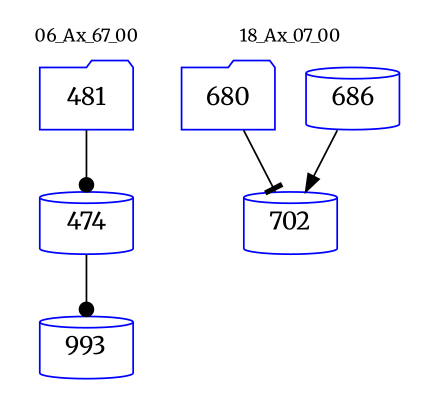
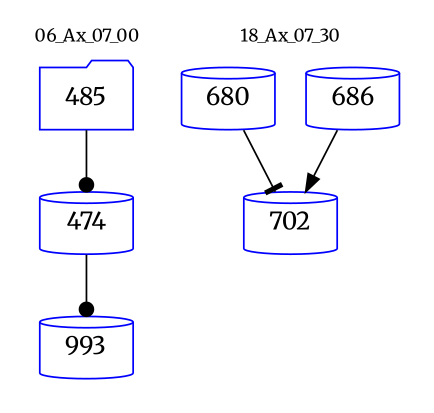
(87, 37) -> (87, 37)
(290, 37) -> (290, 37)
(86, 99) -> (86, 99)
(228, 99) -> (228, 99)
